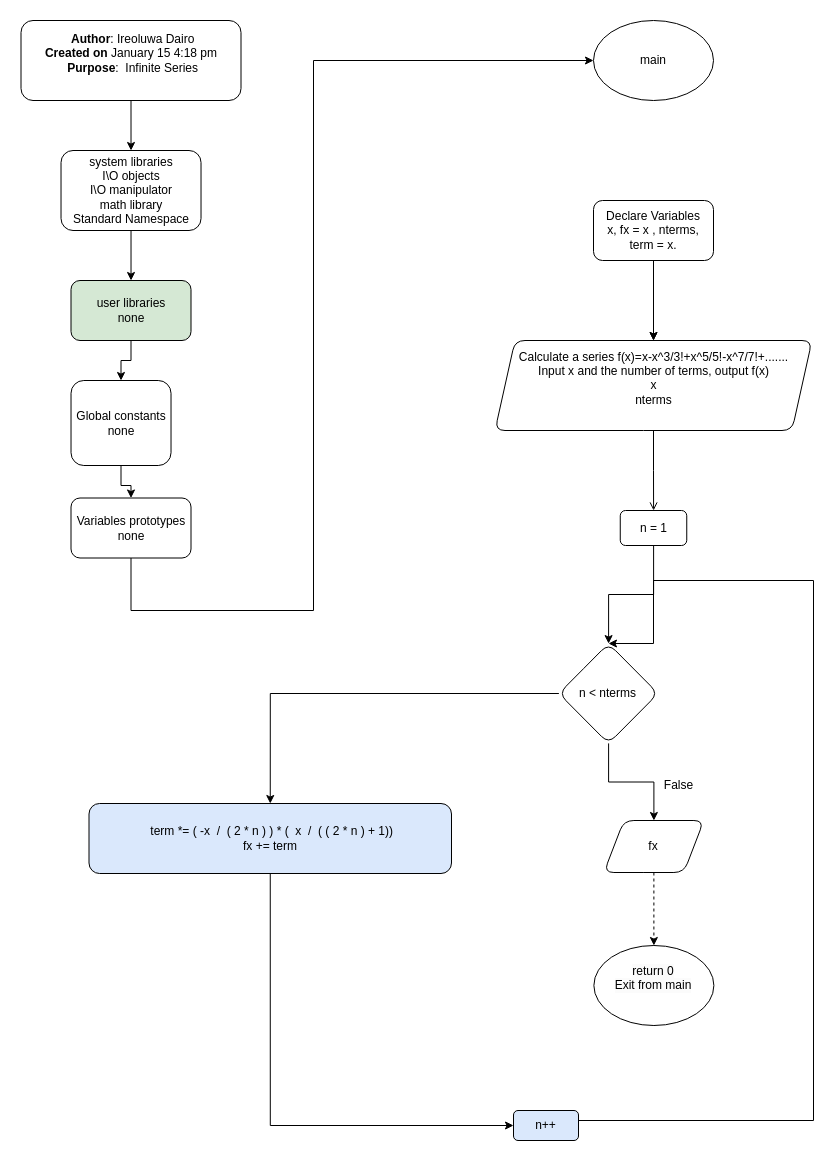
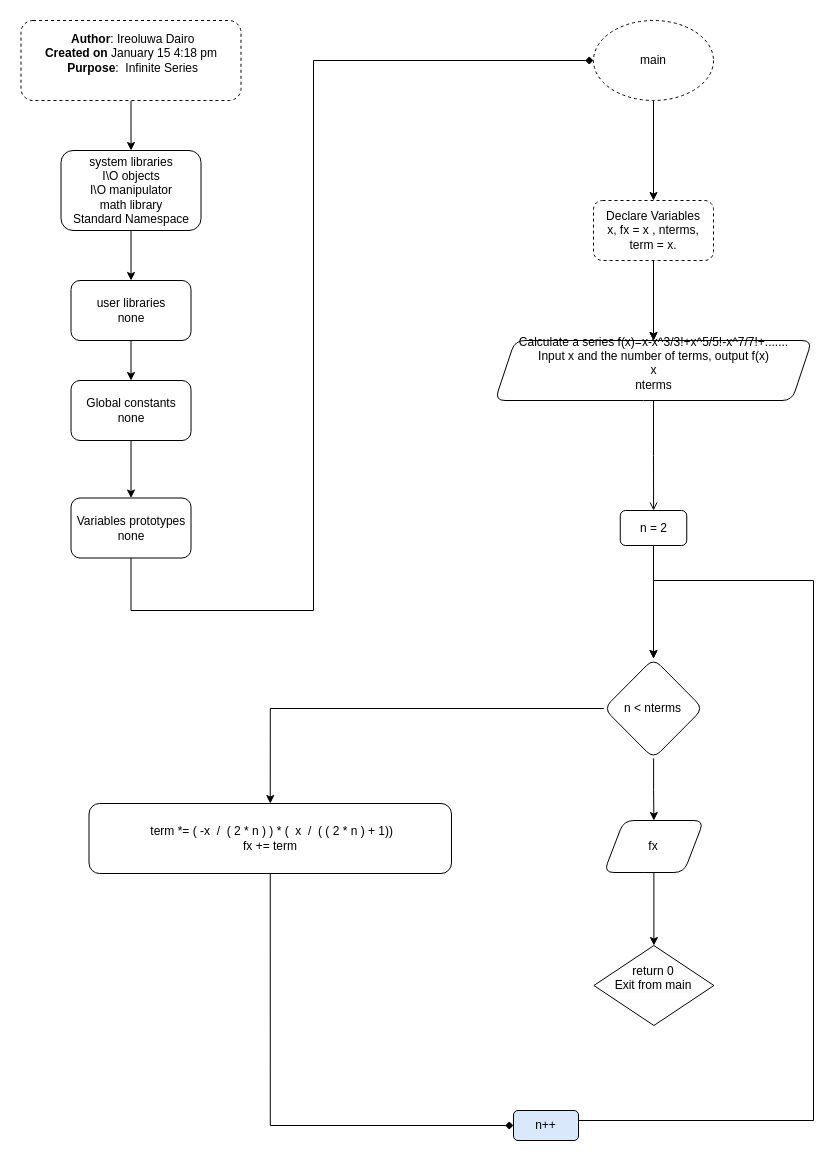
(131, 61) -> (131, 61)
(585, 61) -> (585, 61)
(654, 61) -> (654, 61)
none -> (654, 147)
(654, 231) -> (654, 231)
(131, 311) -> (131, 311)
(654, 386) -> (654, 371)
(121, 423) -> (131, 411)
(654, 529) -> (654, 529)
(609, 694) -> (654, 709)
(678, 786) -> none
(270, 839) -> (270, 839)
(654, 906) -> (654, 906)
(654, 986) -> (654, 986)
(505, 1126) -> (504, 1126)
